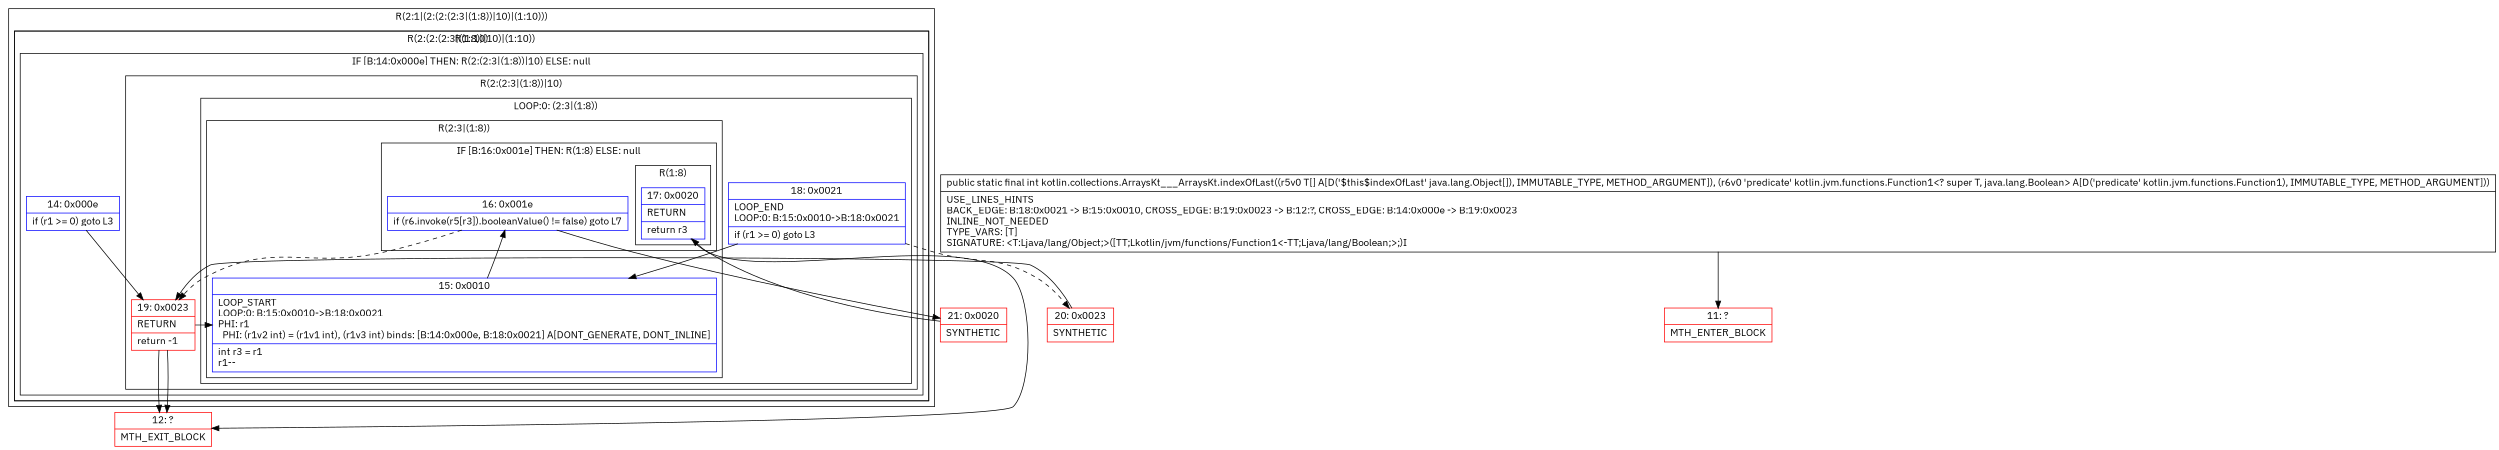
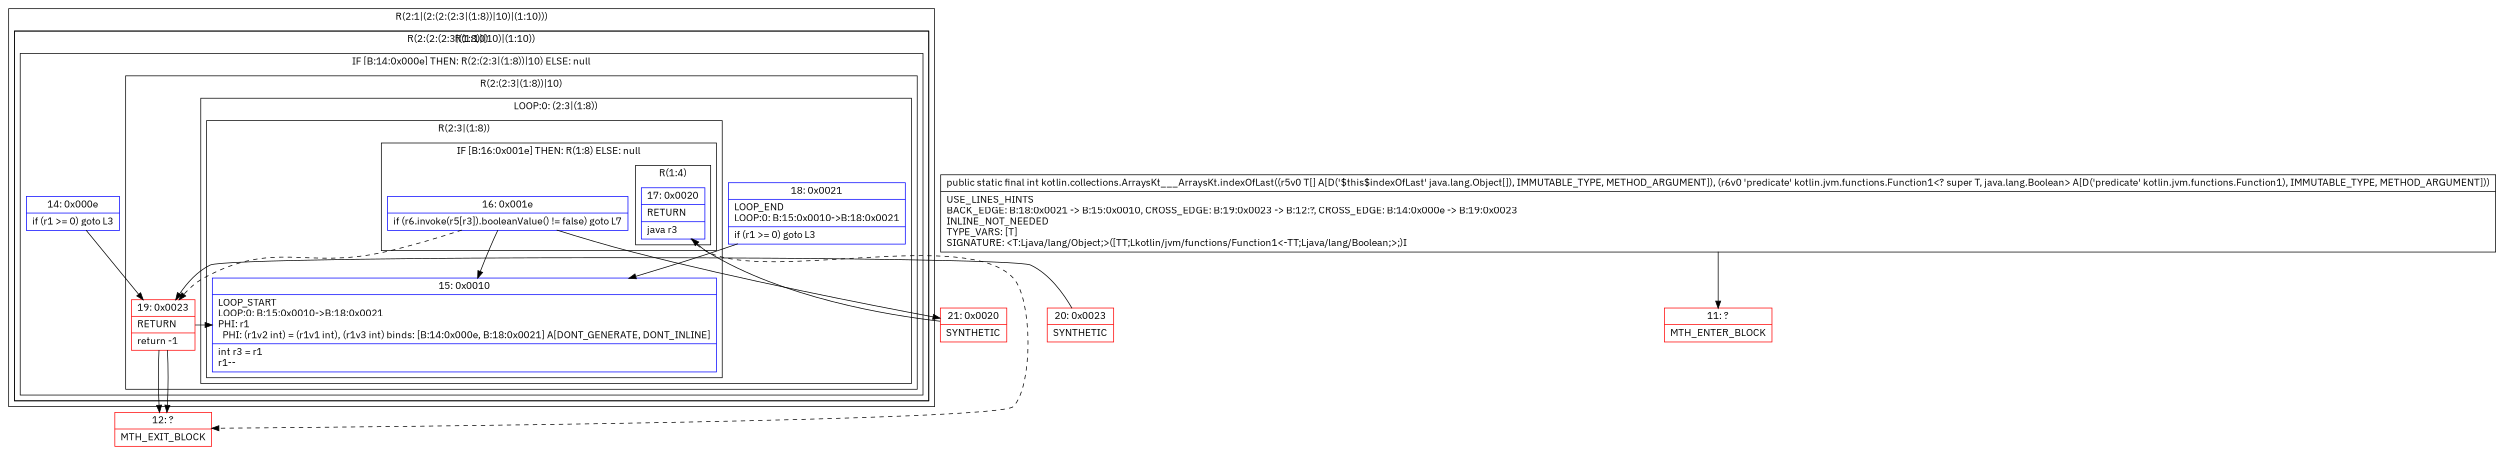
(673, 174) -> (673, 174)
(668, 230) -> (663, 230)
(493, 263) -> (491, 245)
(1020, 269) -> none
(850, 418) -> (850, 418)
